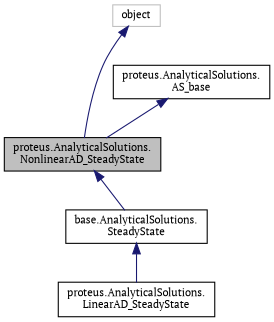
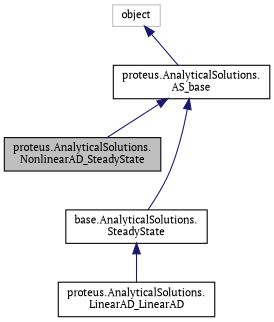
(96, 84) -> (165, 50)
(113, 195) -> (173, 162)
(137, 299) -> (137, 299)
